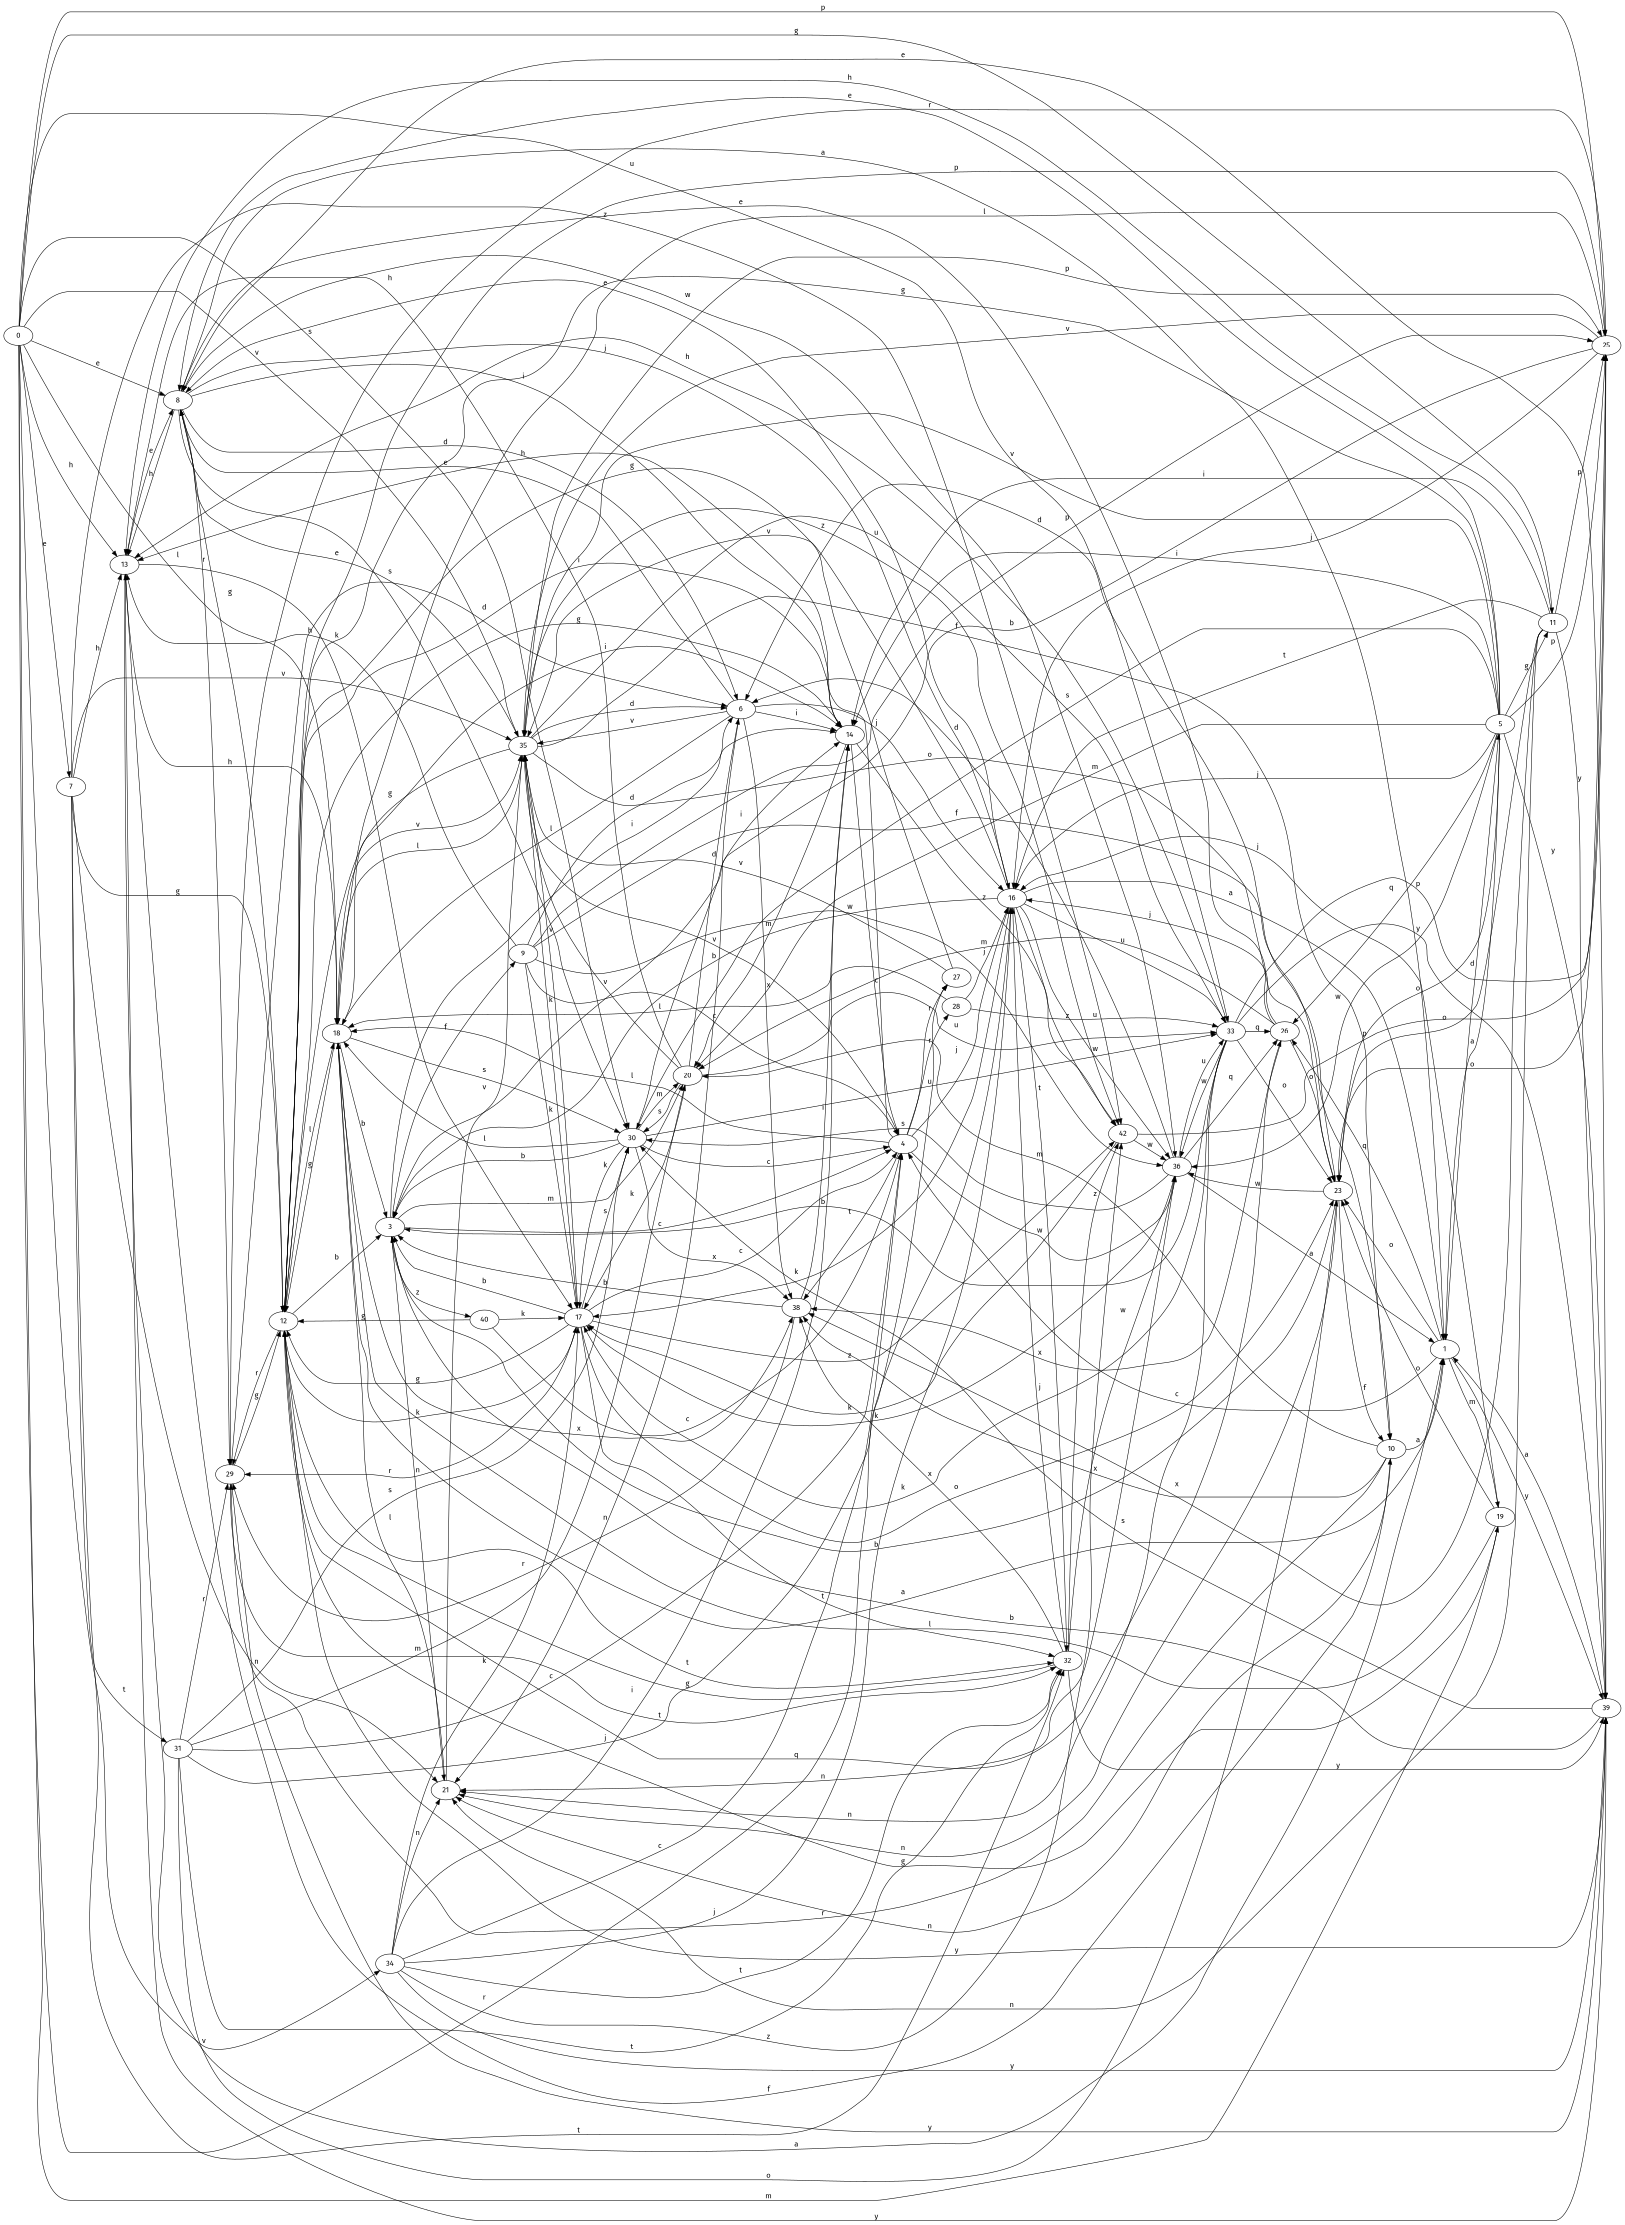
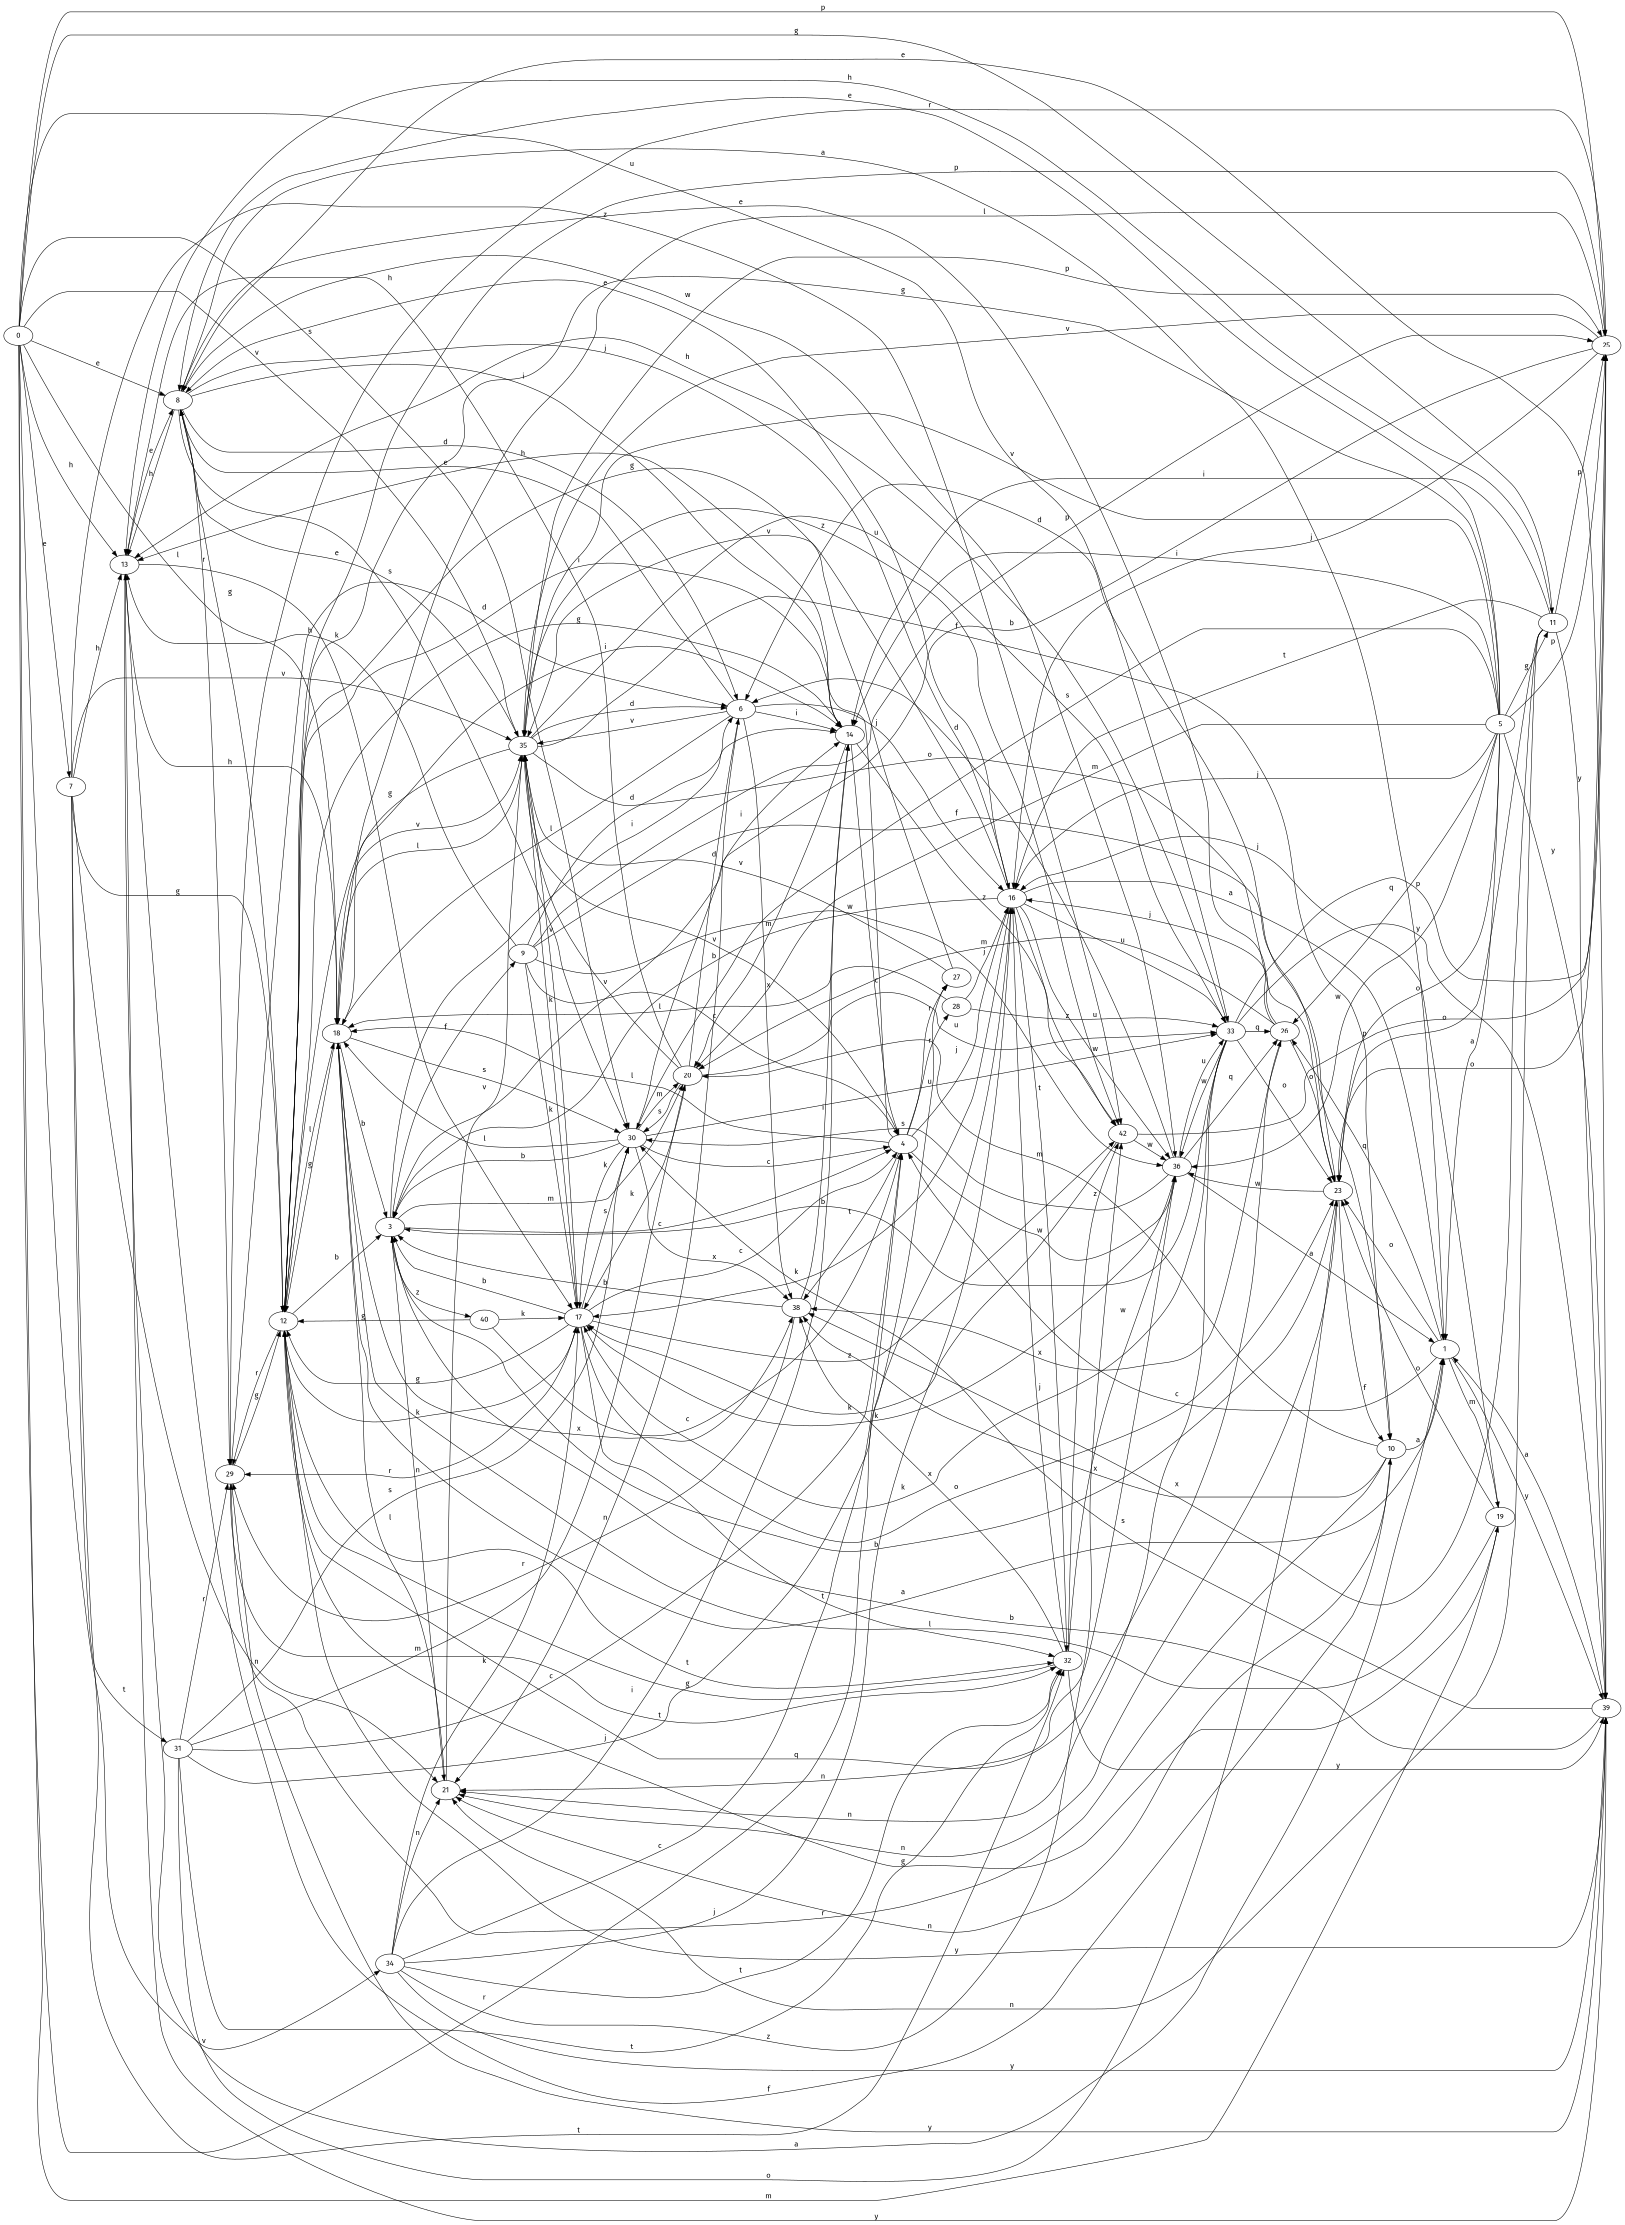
(1469, 1039) -> none
